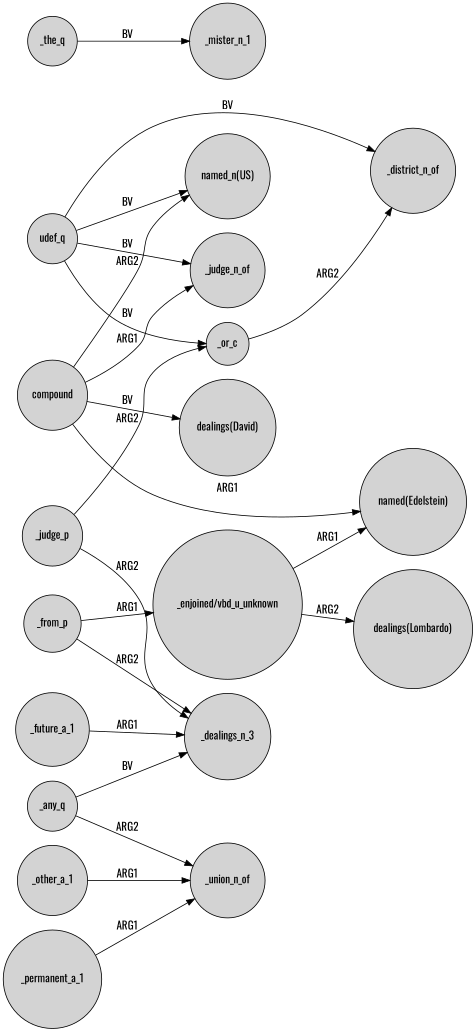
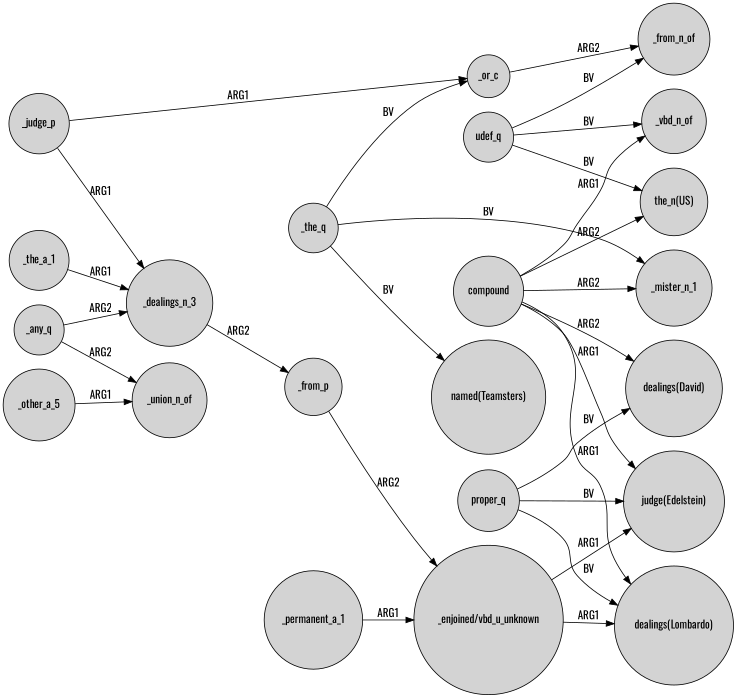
(413, 171) -> (674, 39)
(228, 176) -> (674, 202)
(228, 270) -> (674, 121)
none -> (576, 290)
(119, 322) -> (382, 133)
none -> (489, 397)
(127, 401) -> (589, 325)
(127, 419) -> (238, 96)
none -> (571, 435)
none -> (489, 501)
(413, 502) -> (674, 501)
(127, 567) -> (101, 192)
(127, 608) -> (388, 484)
(328, 611) -> (589, 616)
(131, 674) -> (244, 347)
(52, 730) -> (39, 260)
(127, 767) -> (101, 309)
(52, 880) -> (39, 405)
(142, 929) -> (384, 620)
